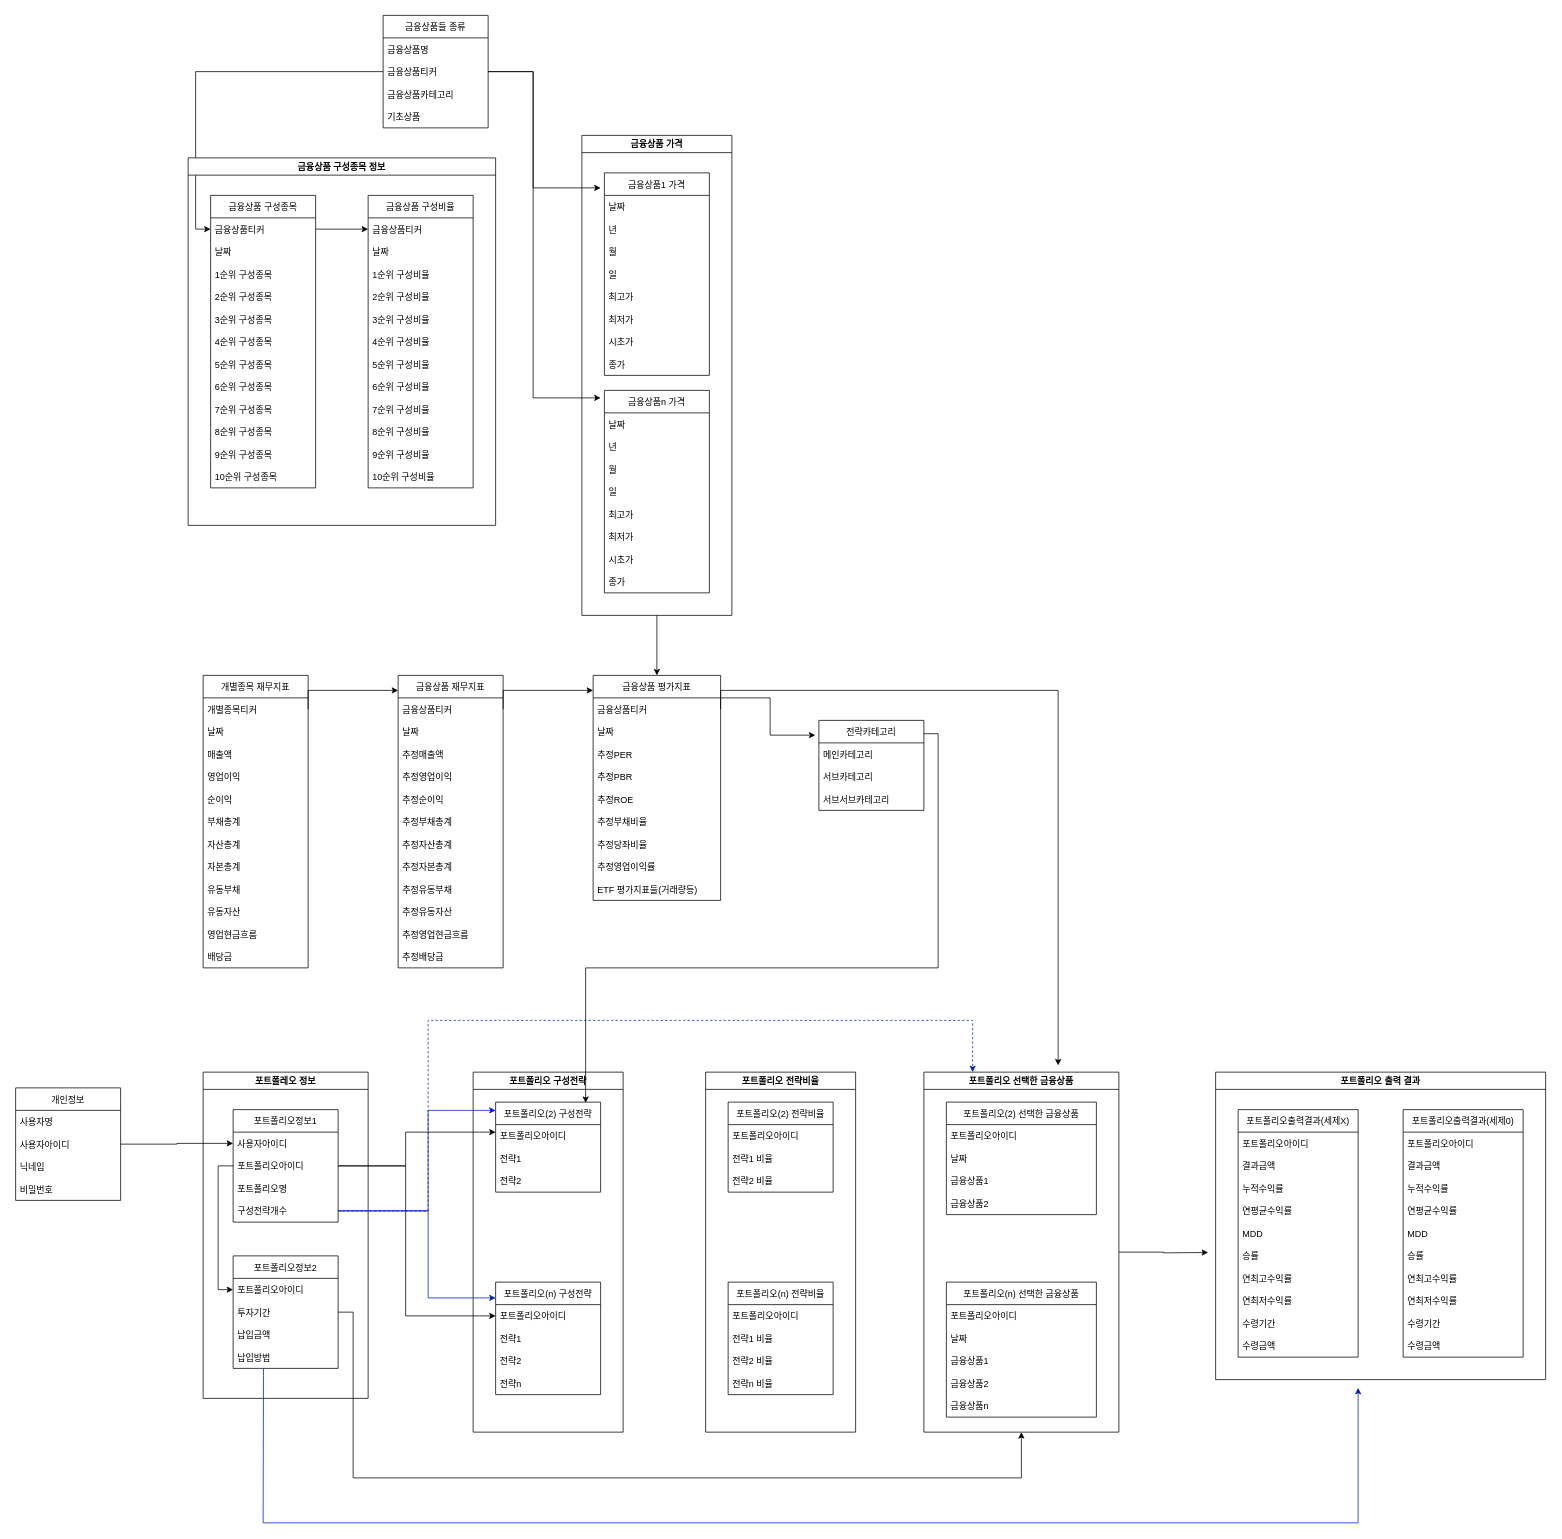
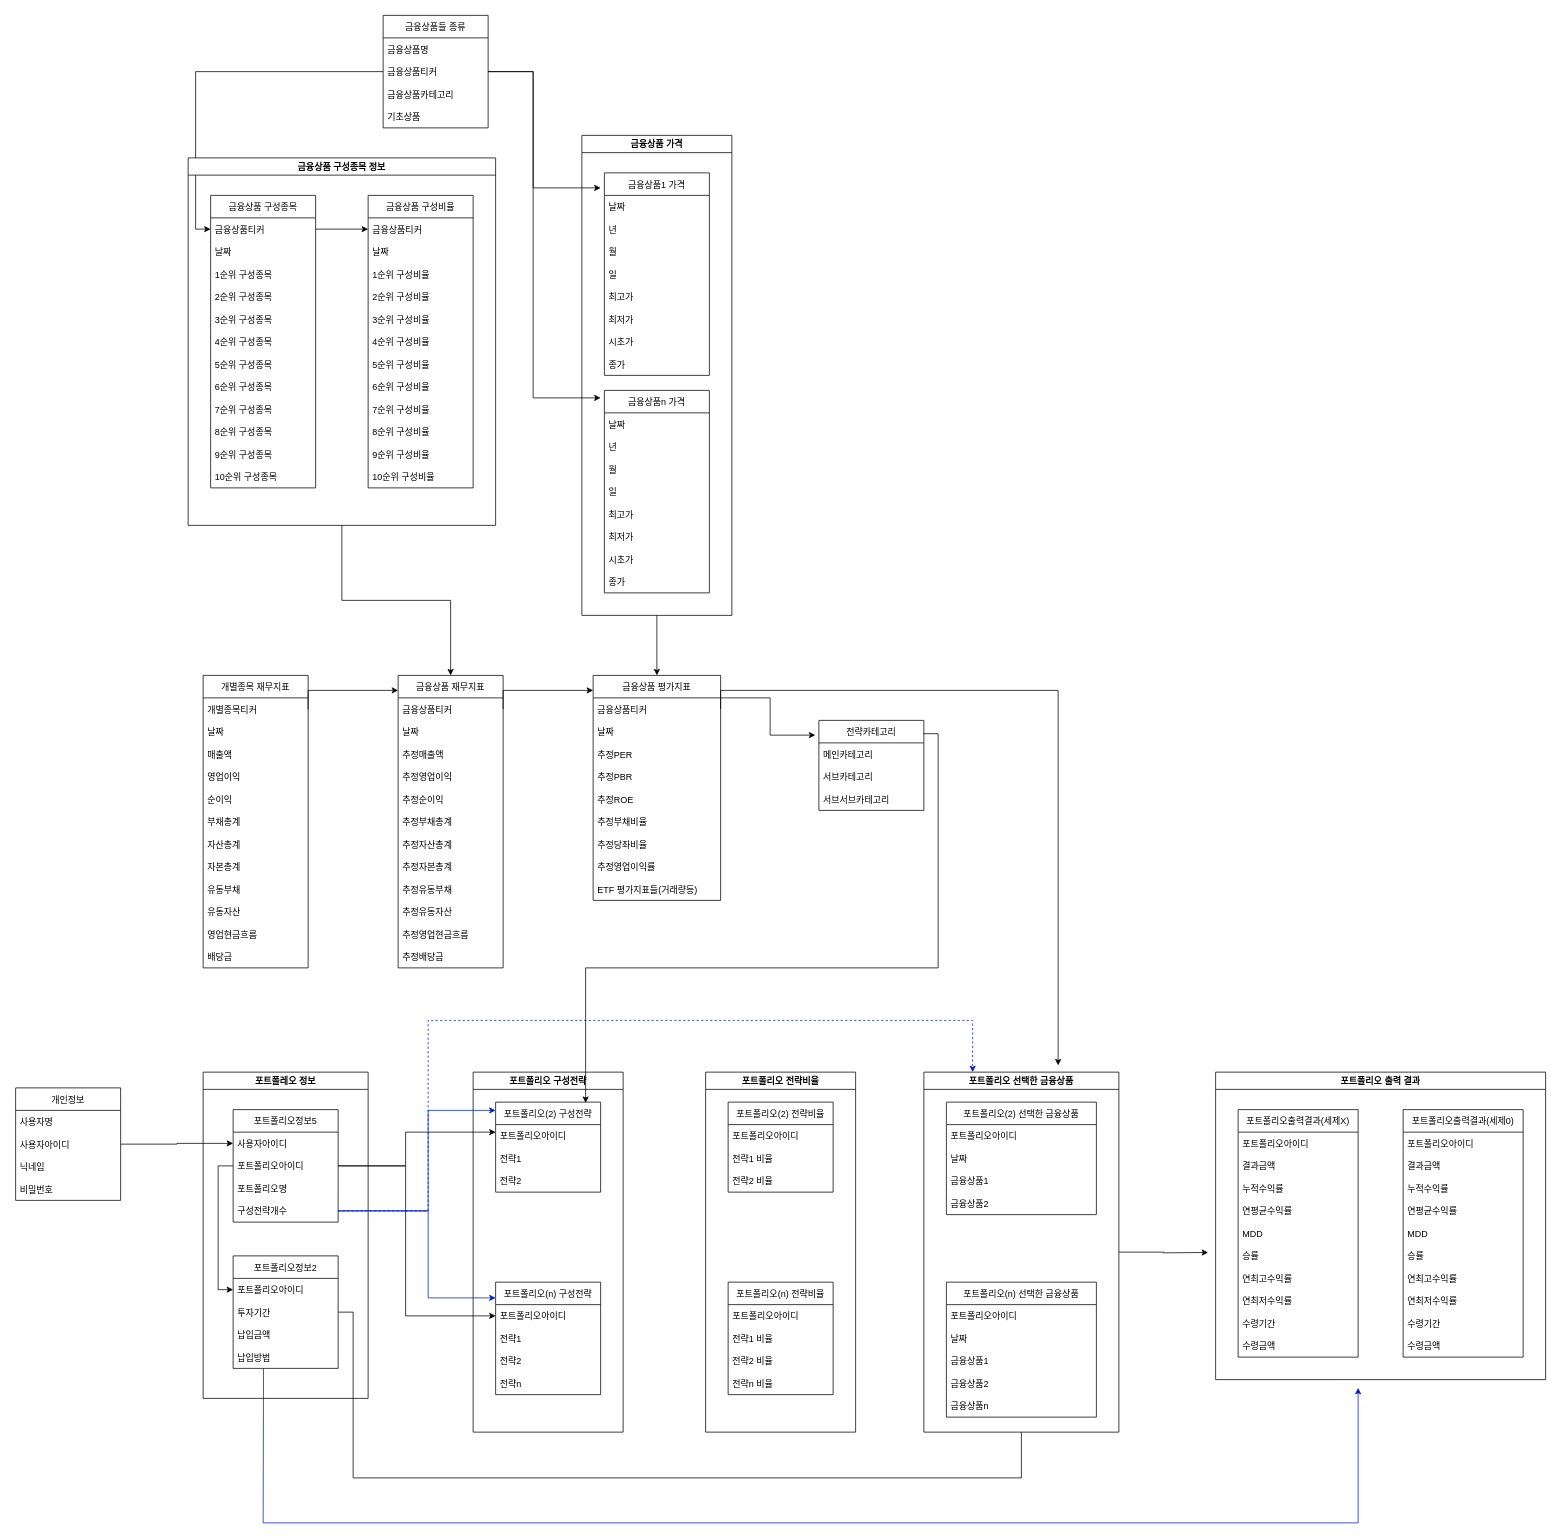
none -> (430, 600)
(285, 1121) -> (285, 1121)
(1021, 1438) -> (1021, 1437)
